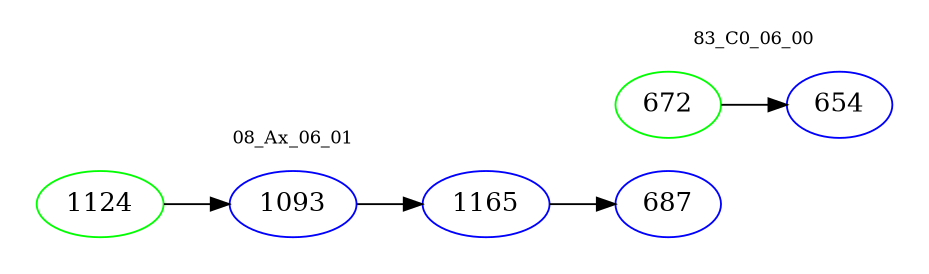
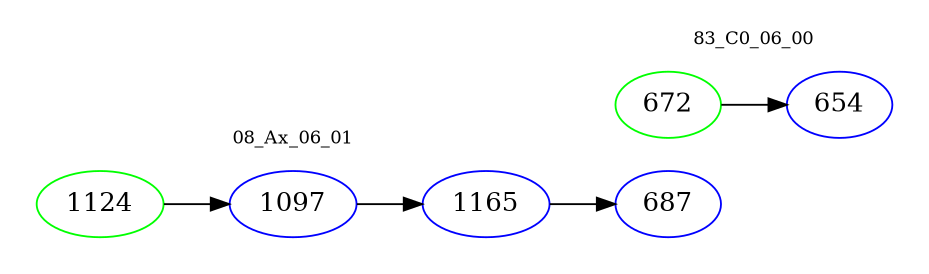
(293, 204) -> (293, 204)
